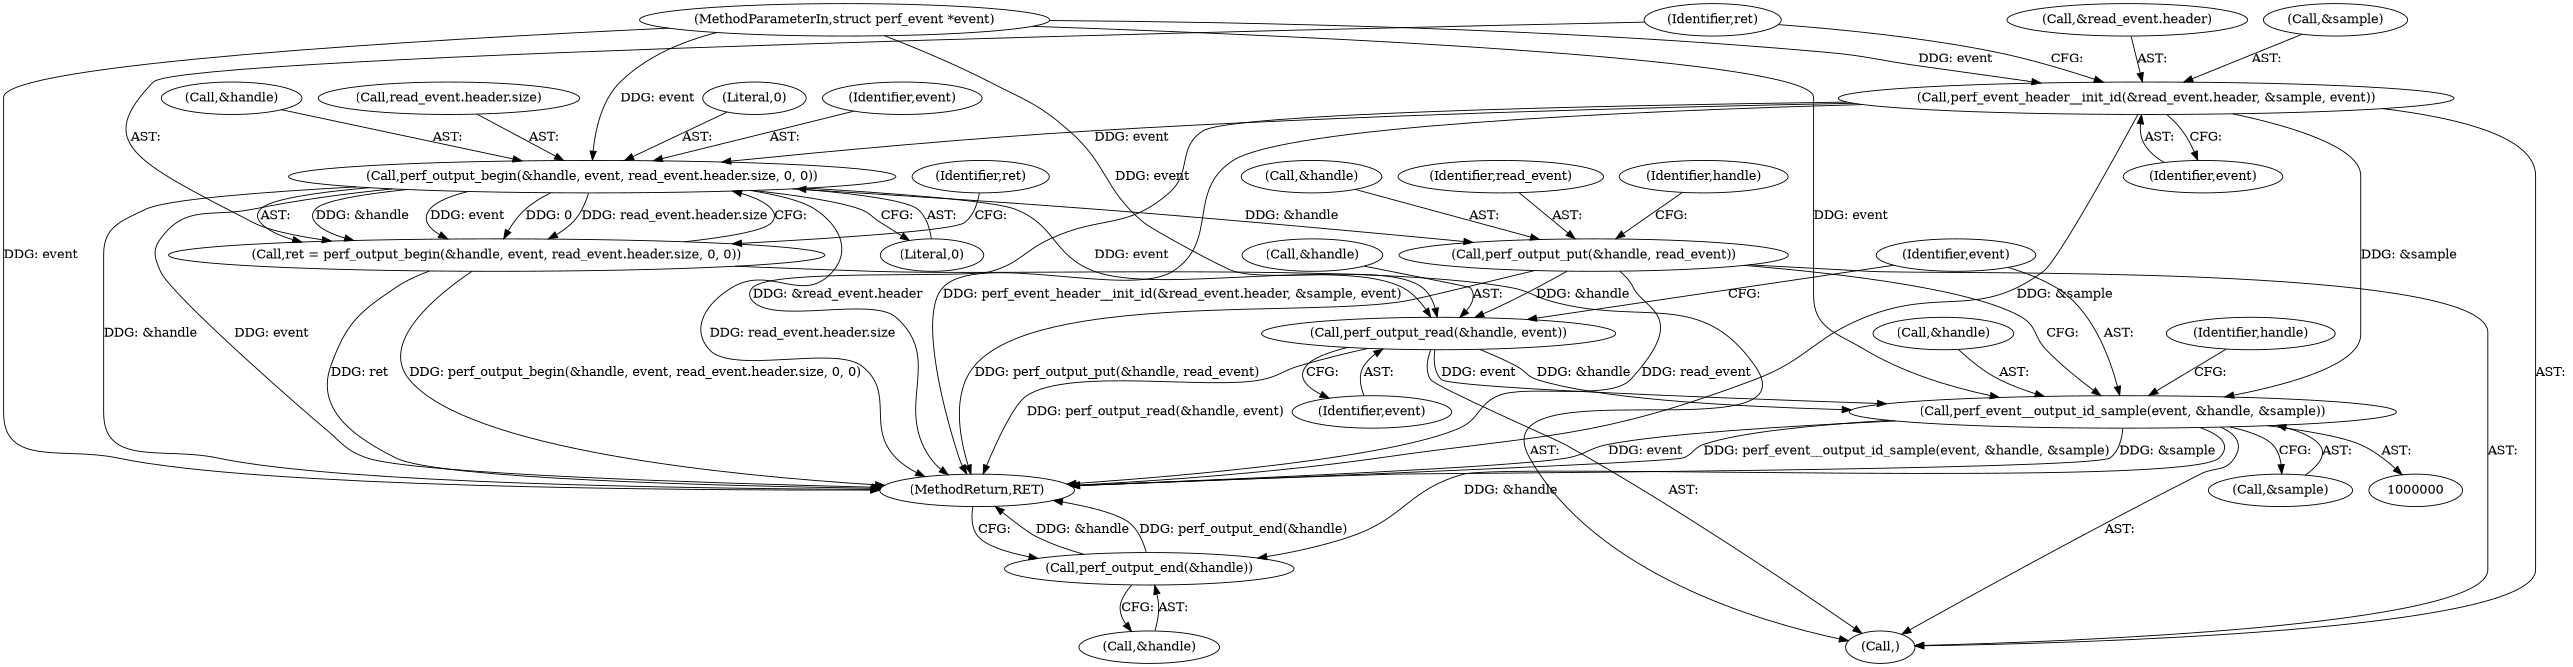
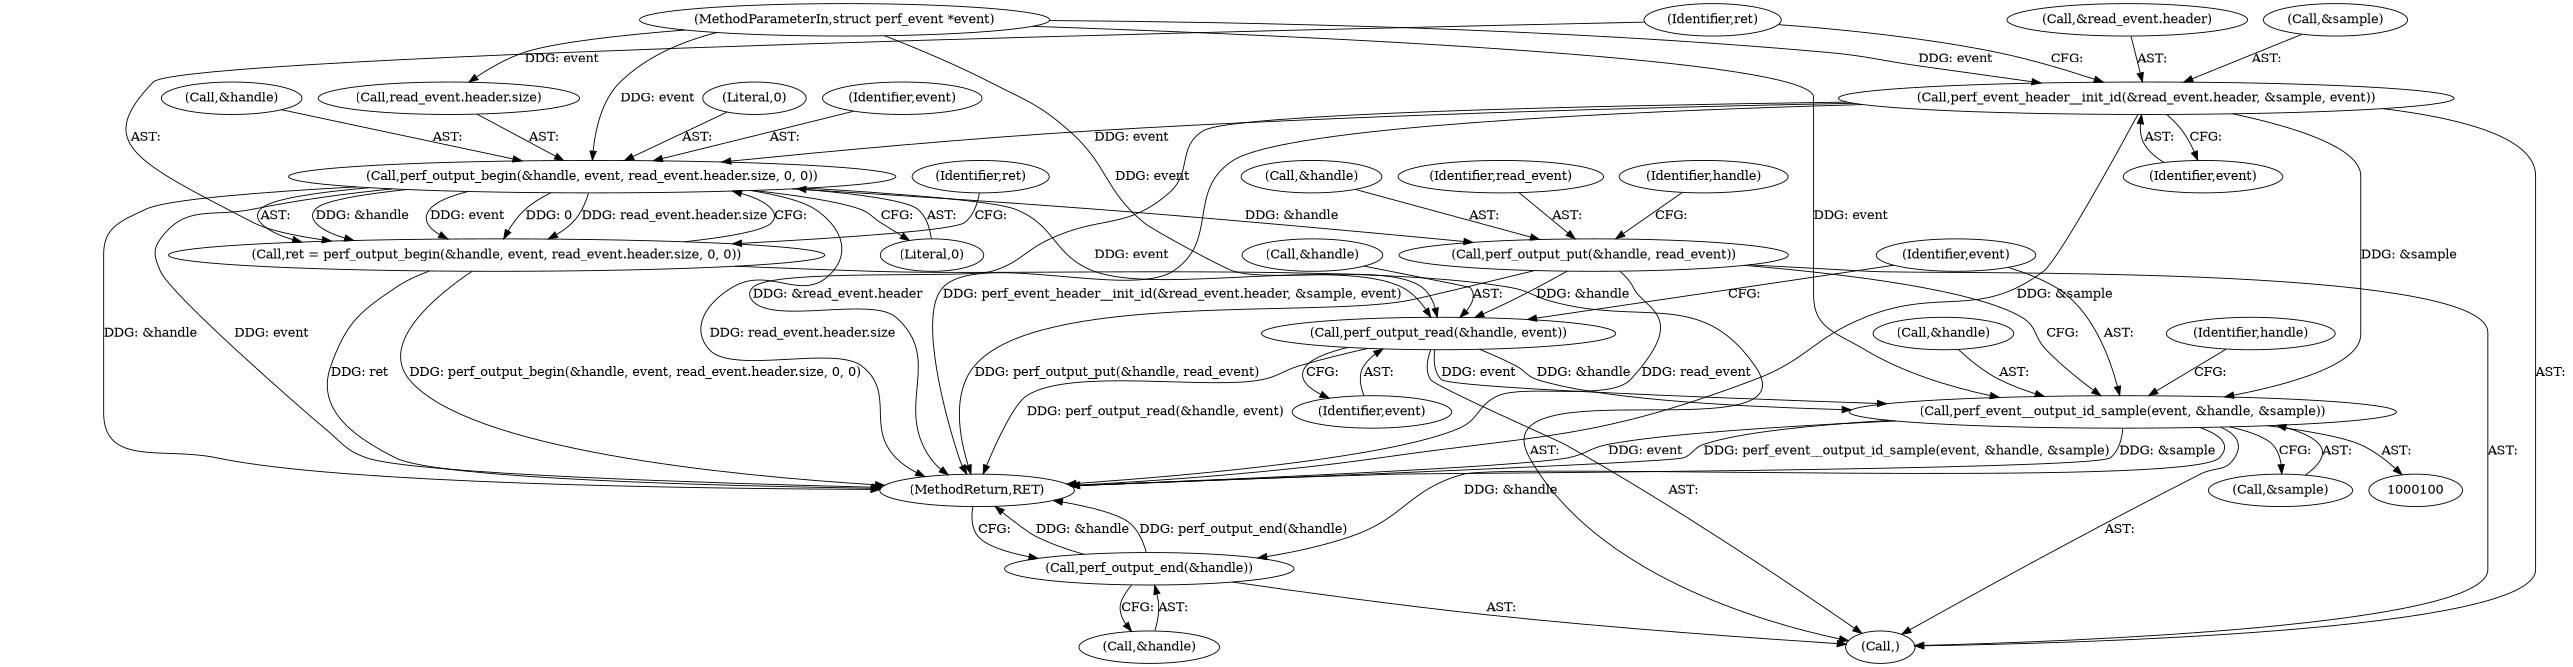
(4, 365) -> (577, 41)
(2416, 490) -> (2416, 490)
none -> (1534, 620)
